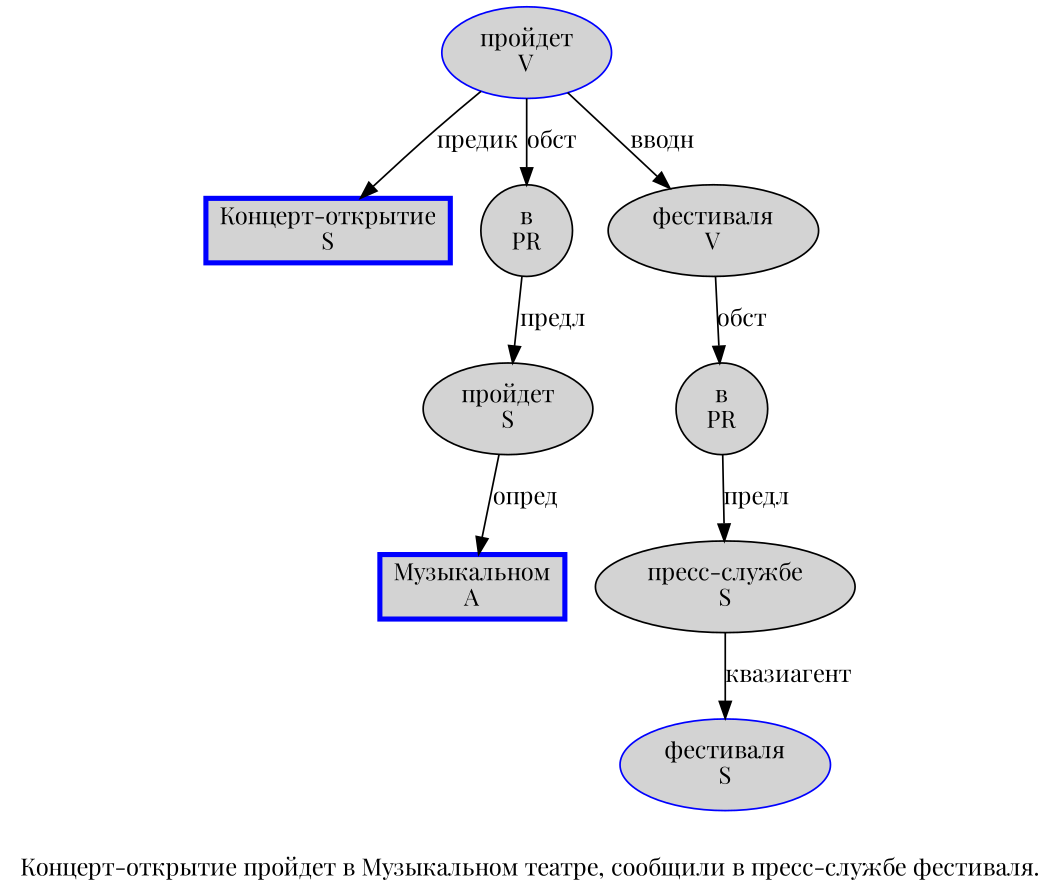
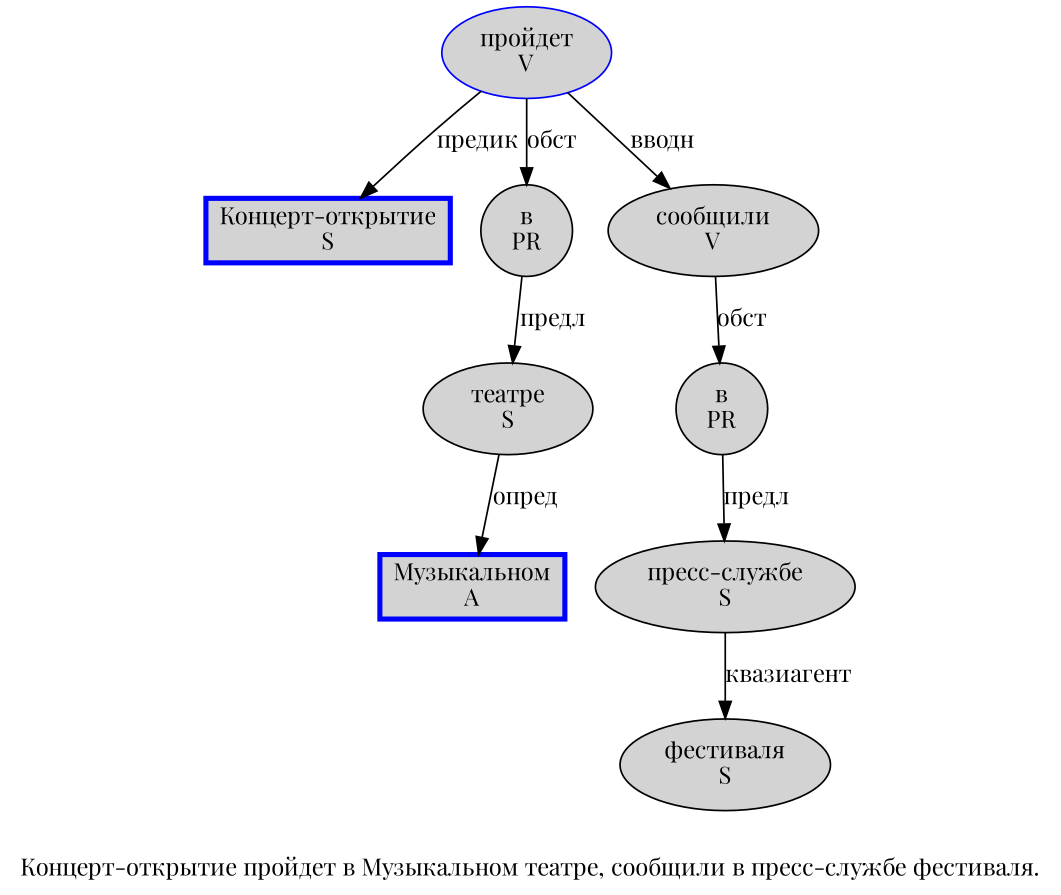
(713, 231) -> (713, 231)
(508, 409) -> (508, 409)
(725, 765) -> (725, 765)
